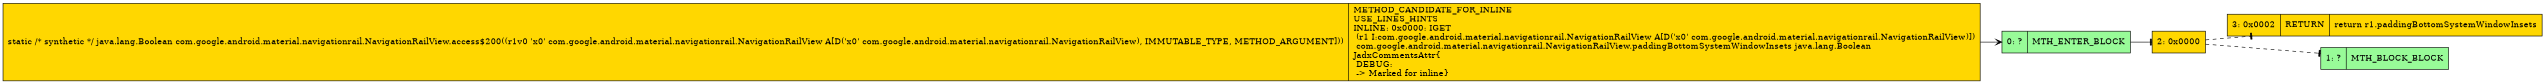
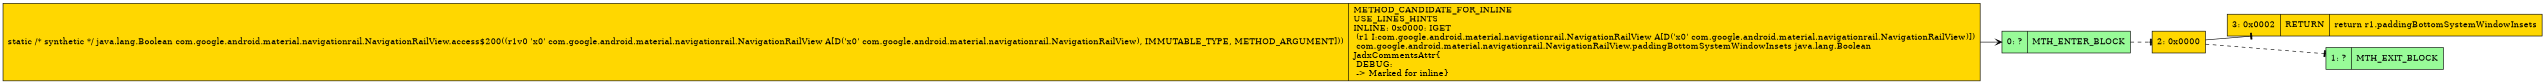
(2227, 38) -> (2227, 38)
(2140, 42) -> (2140, 42)
(2397, 58) -> (2397, 58)
